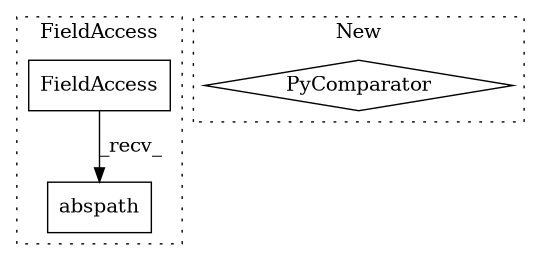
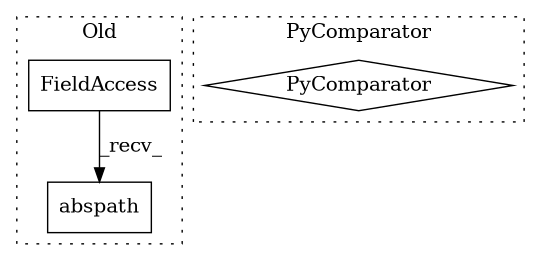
(99, 33) -> (99, 33)
(359, 33) -> (359, 33)
